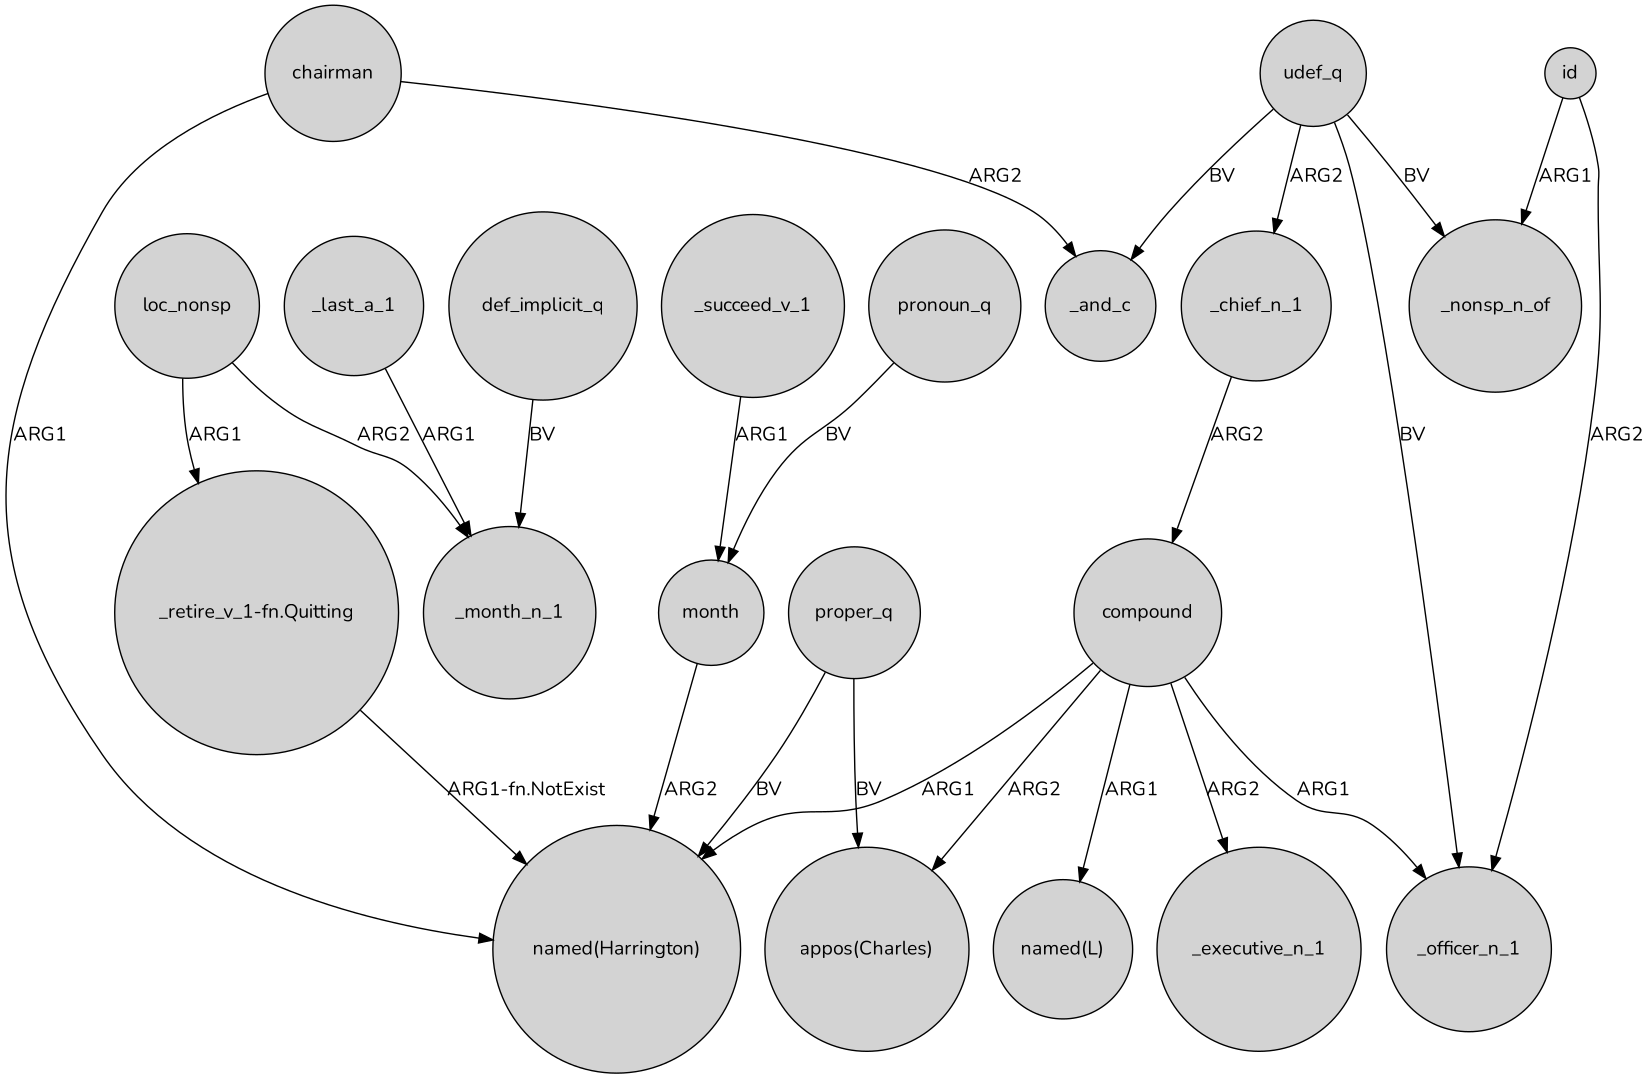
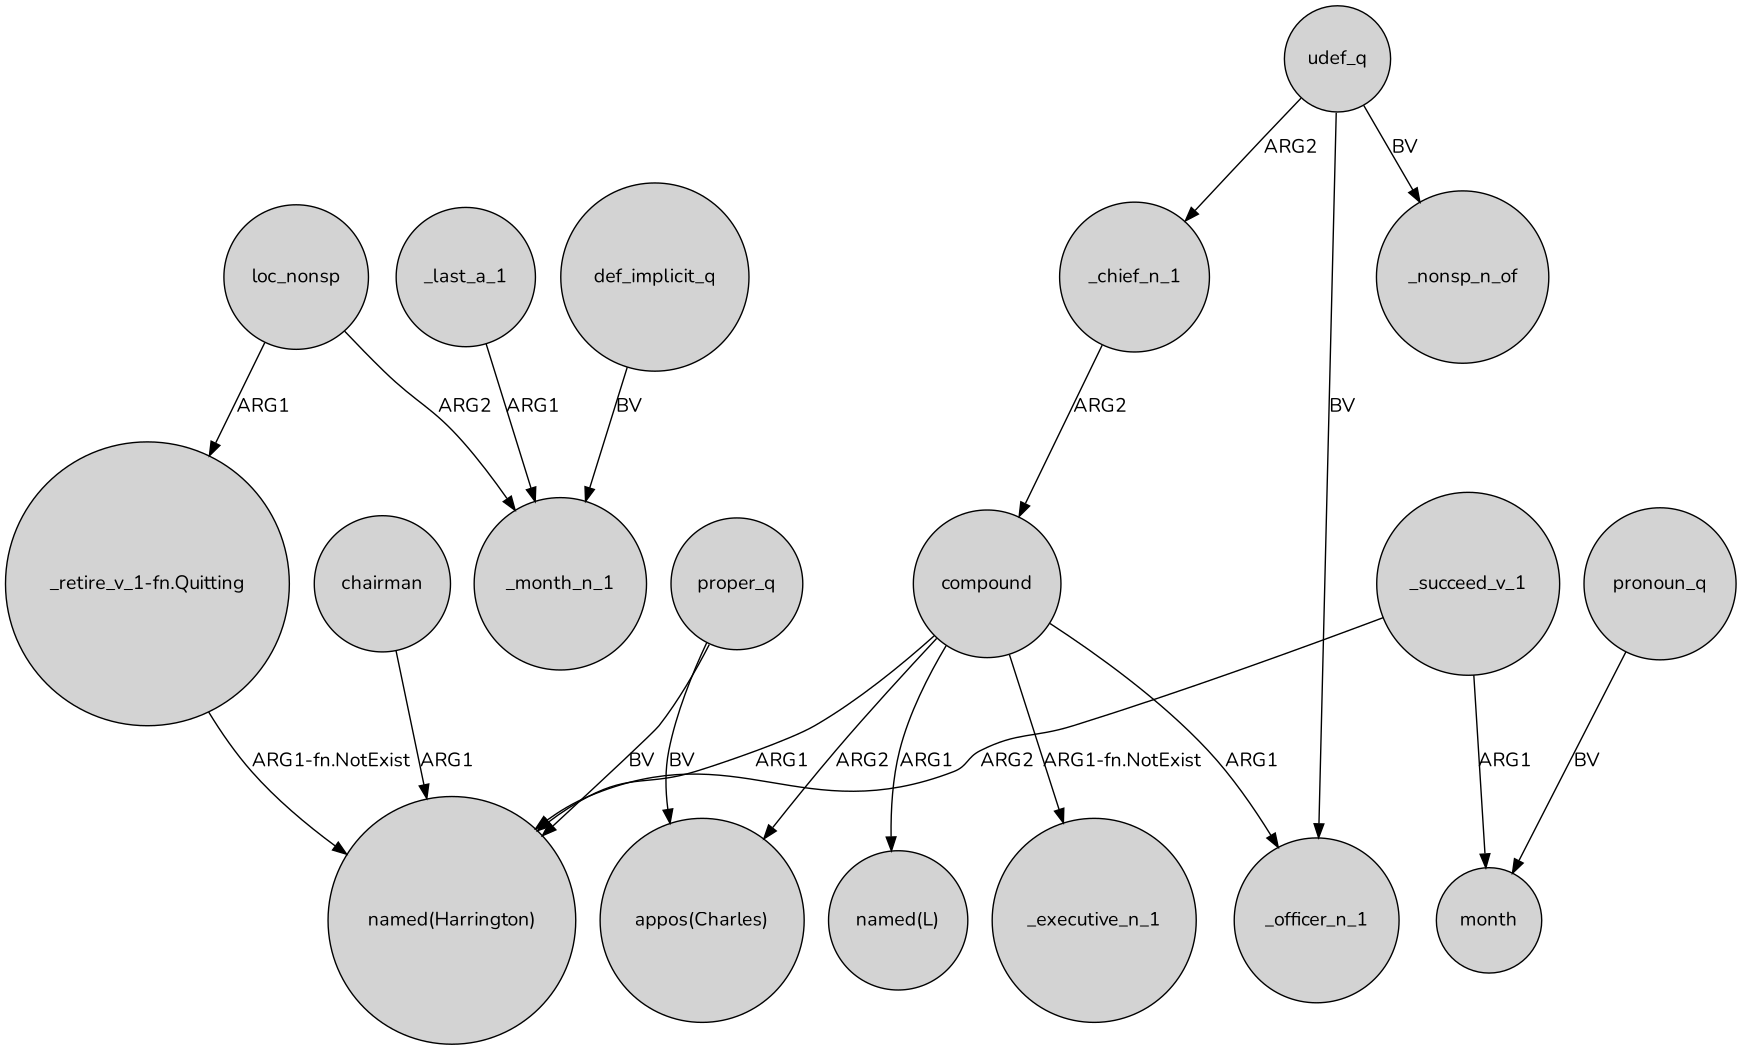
(1570, 73) -> none
(1101, 306) -> none
(676, 740) -> (969, 760)
(1233, 790) -> (1123, 761)
